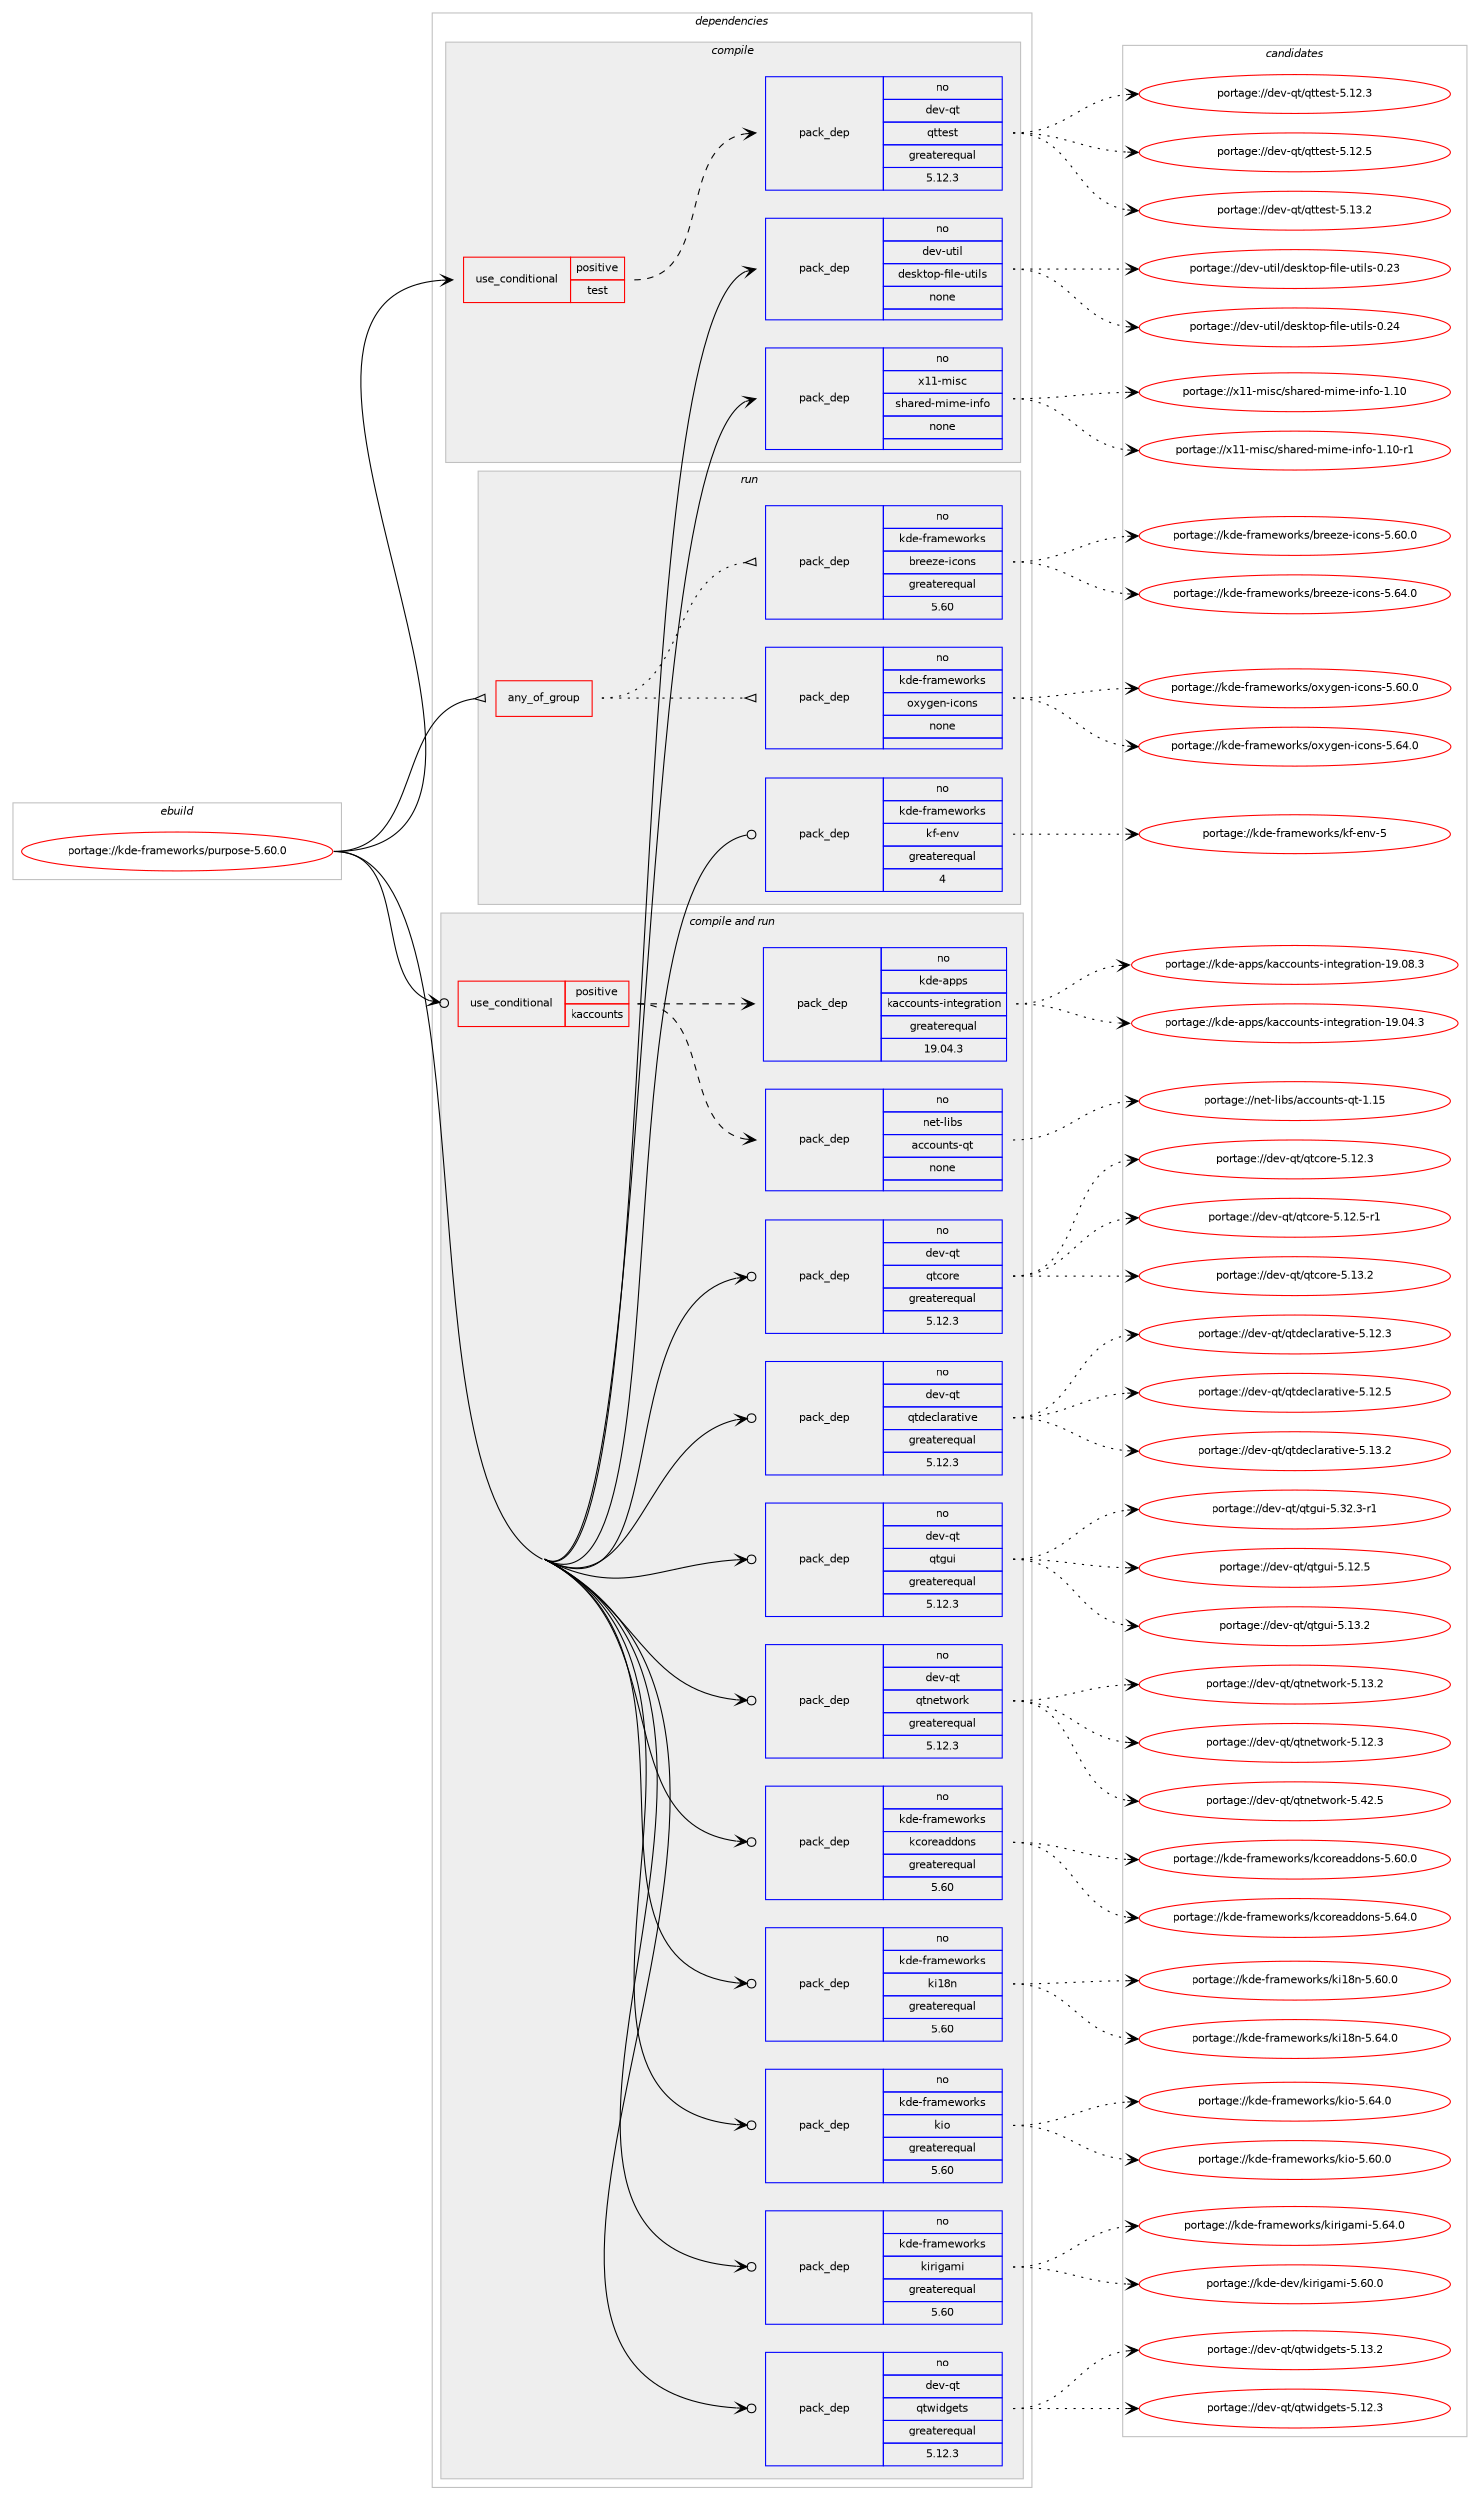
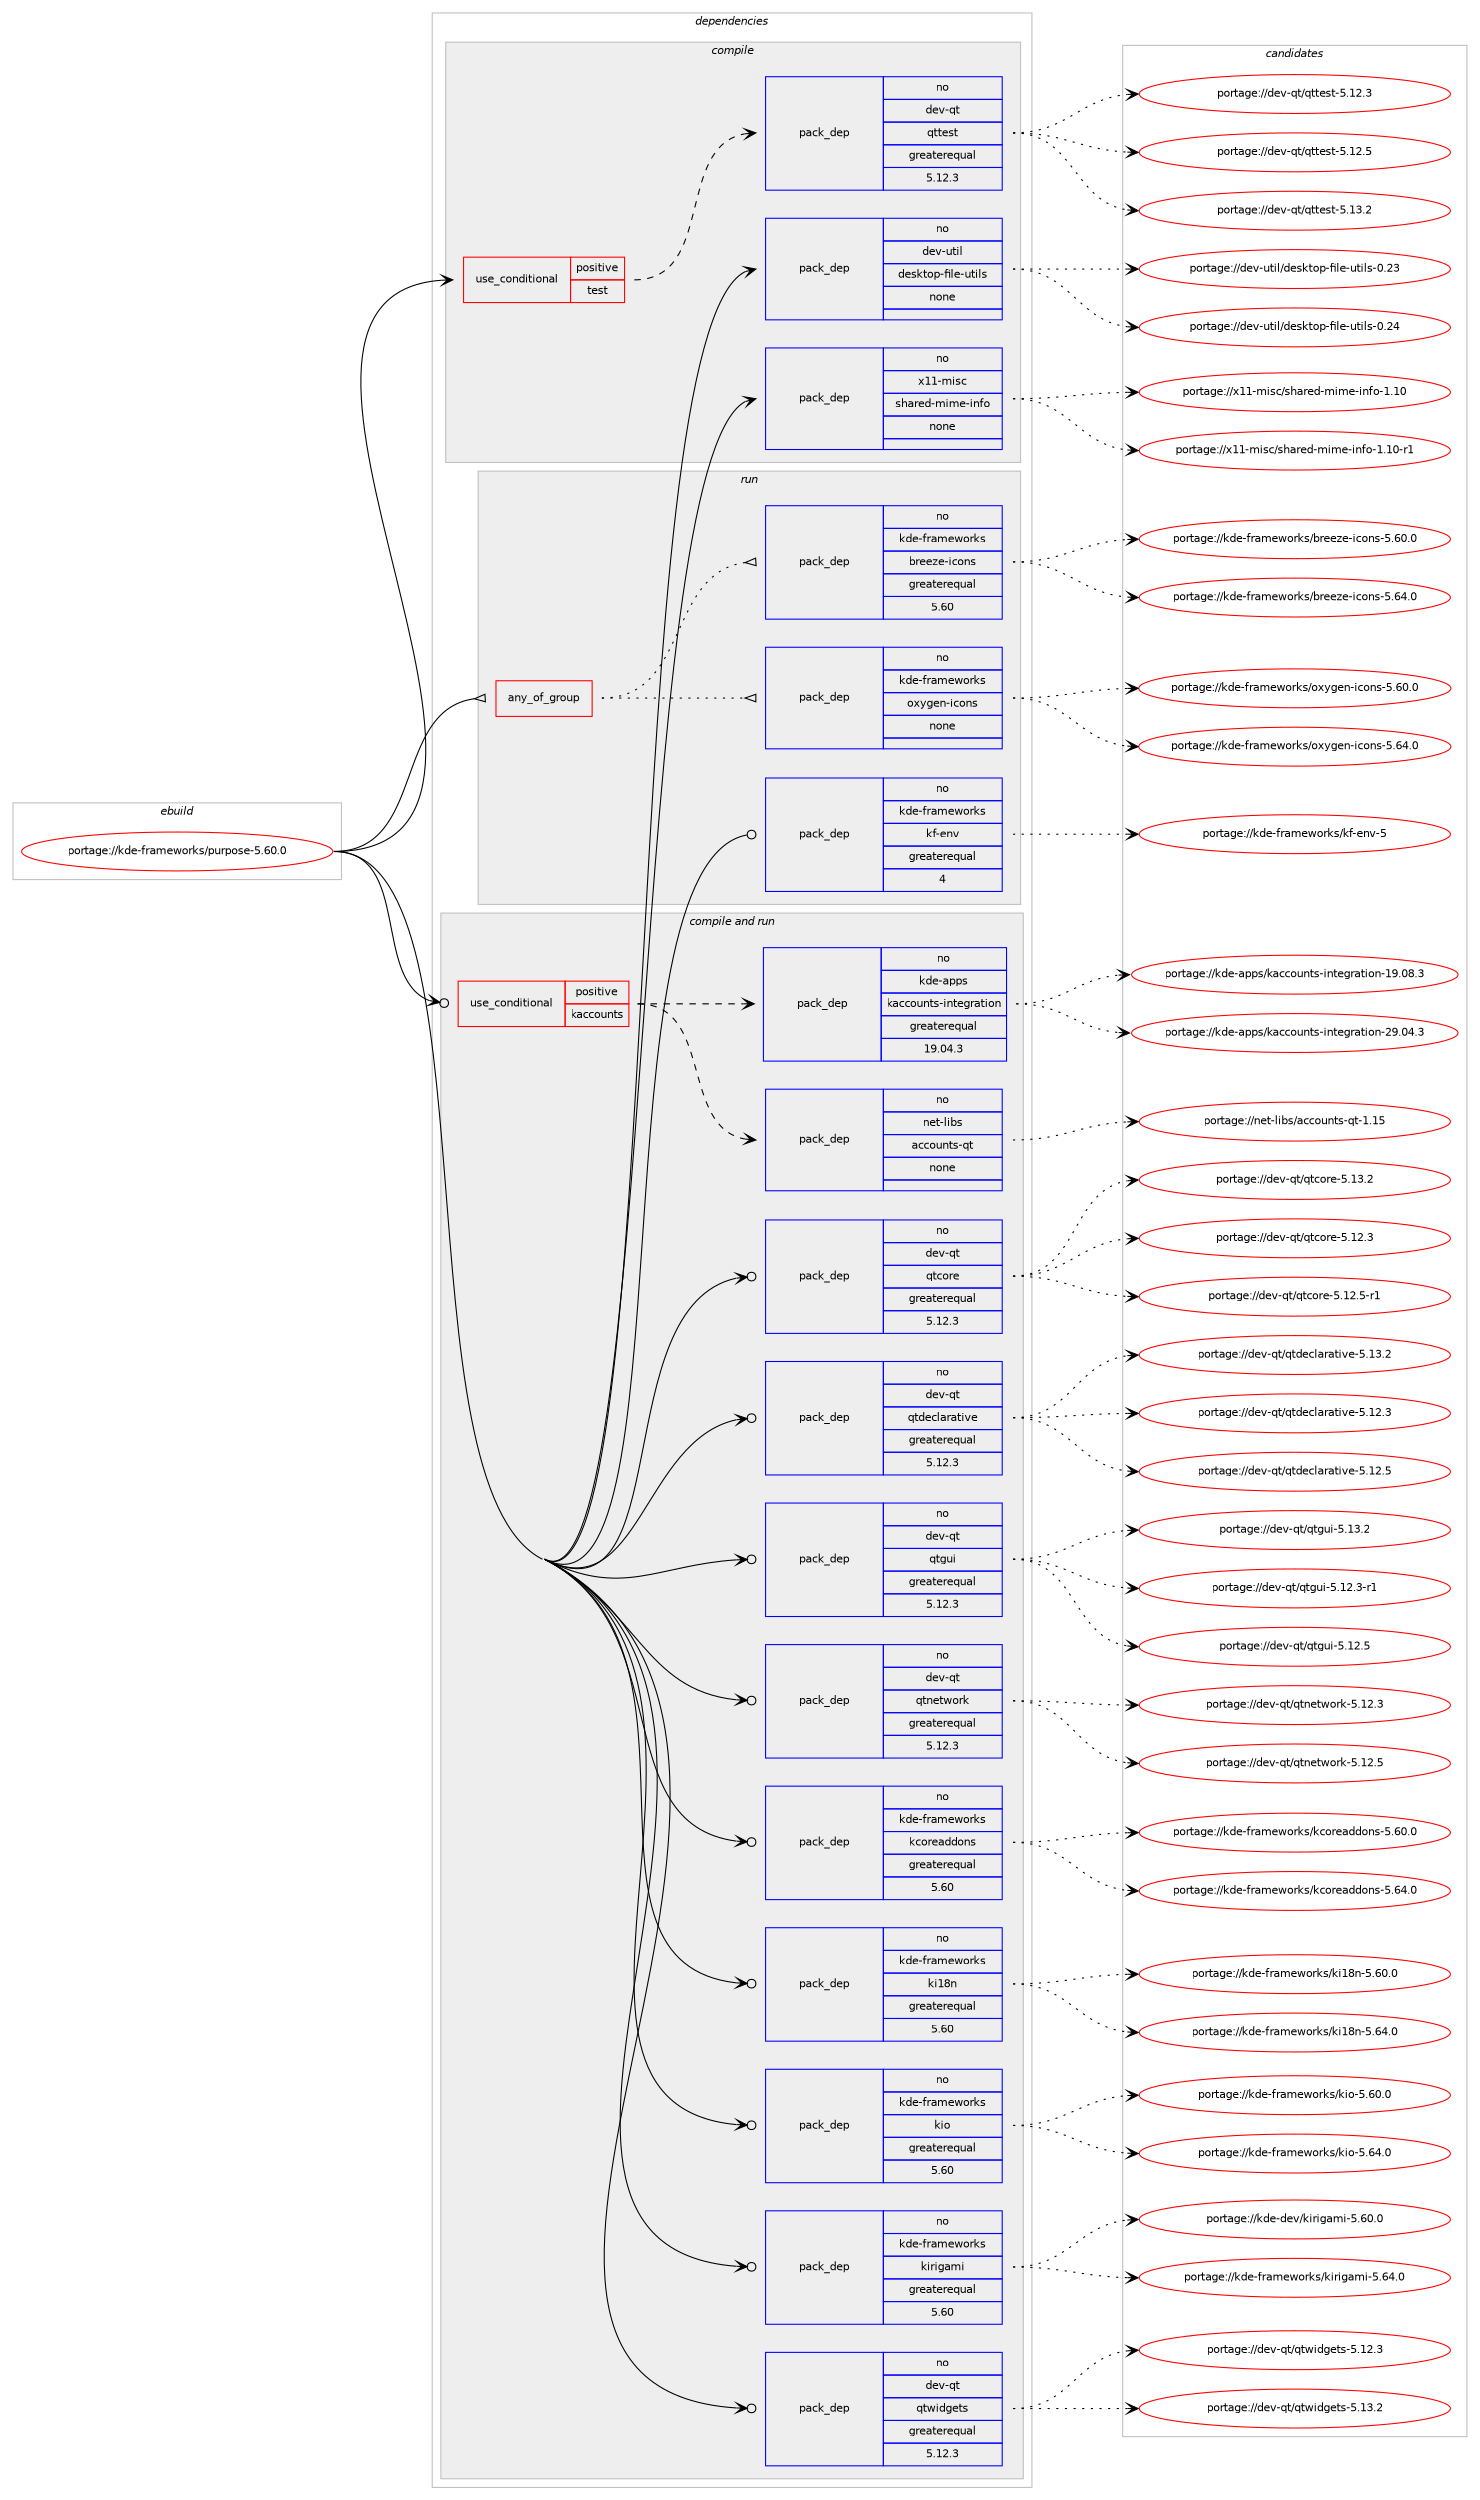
(1295, 1023) -> (1295, 1033)
(1295, 1510) -> (1295, 1588)
(1295, 1685) -> none
(1295, 1801) -> (1295, 1763)
